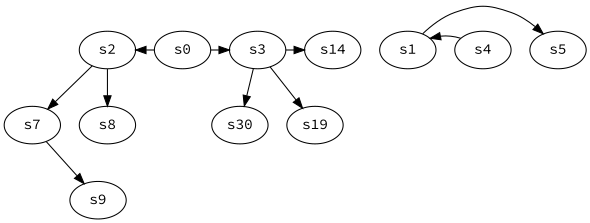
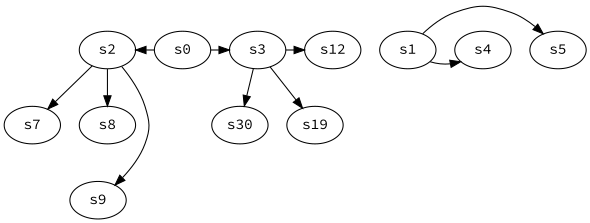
(451, 36) -> (440, 64)
(333, 50) -> (333, 50)
(62, 159) -> (149, 122)
